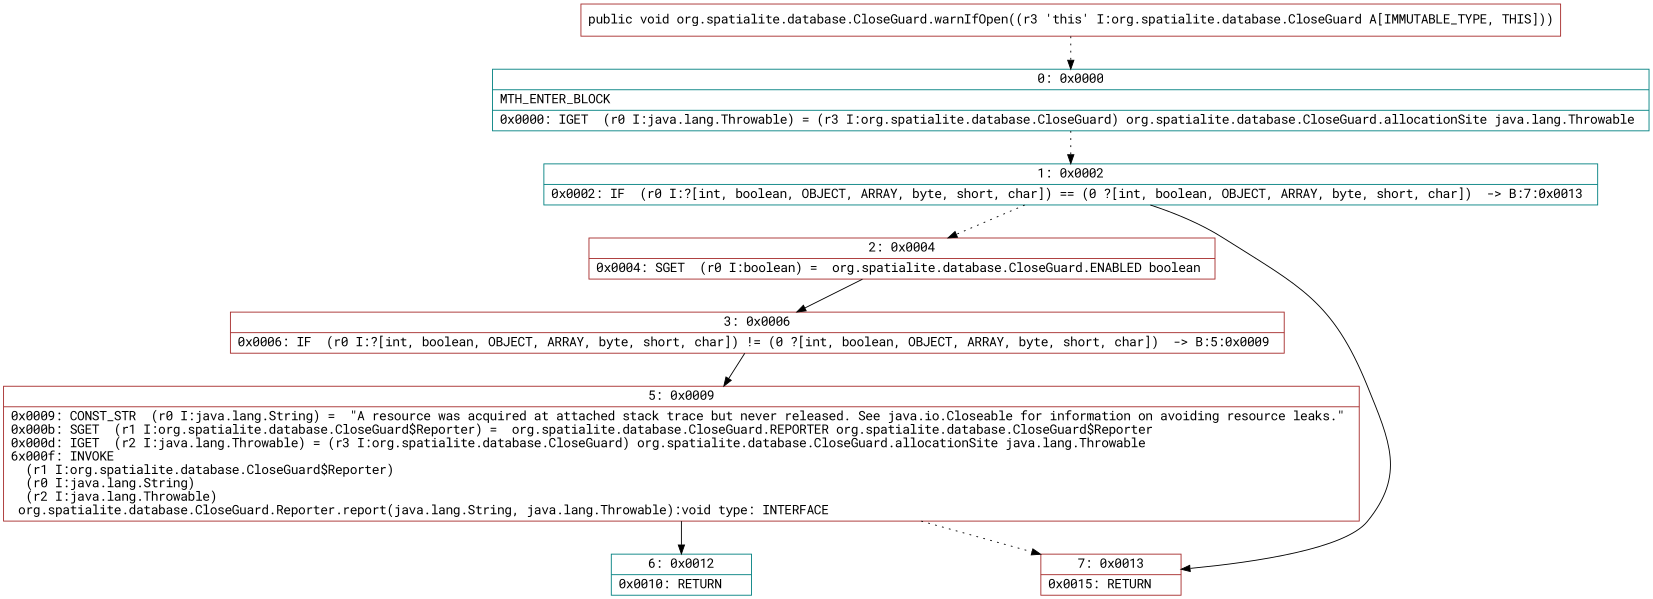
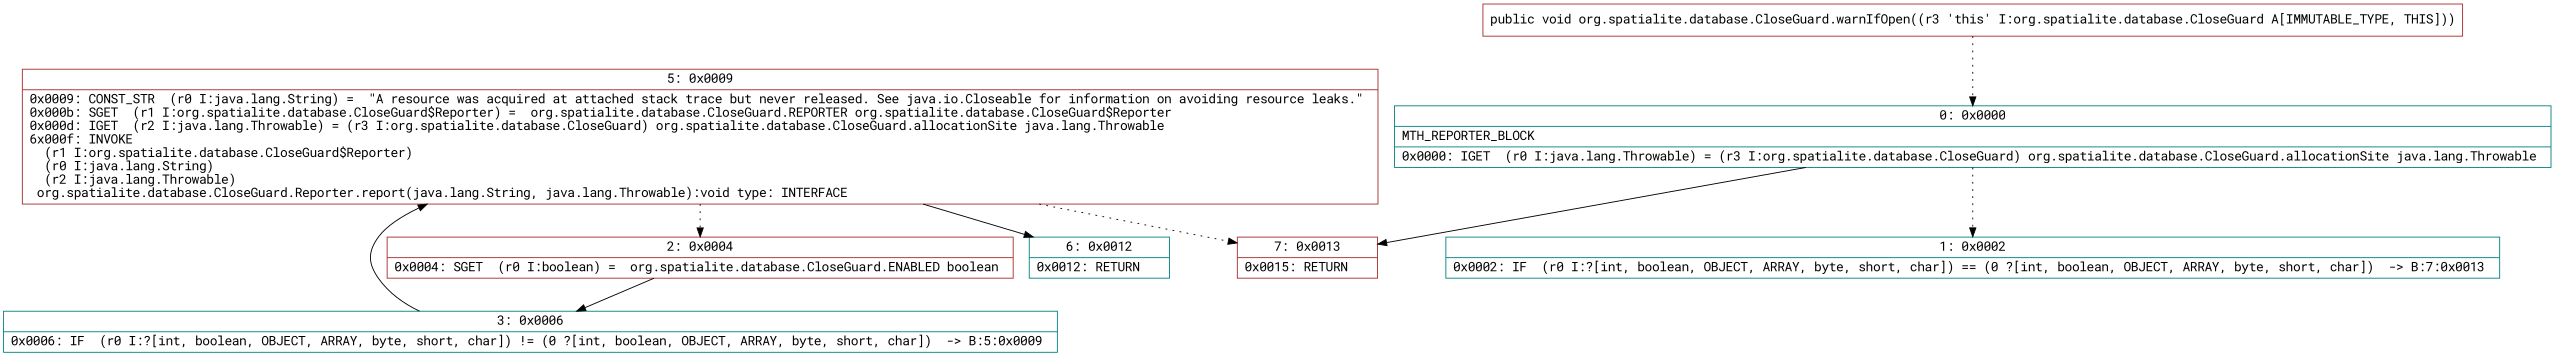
(555, 100) -> (1468, 136)
(990, 220) -> (700, 216)
(757, 333) -> (530, 332)
(1375, 404) -> (1596, 205)
(681, 585) -> (1099, 267)
